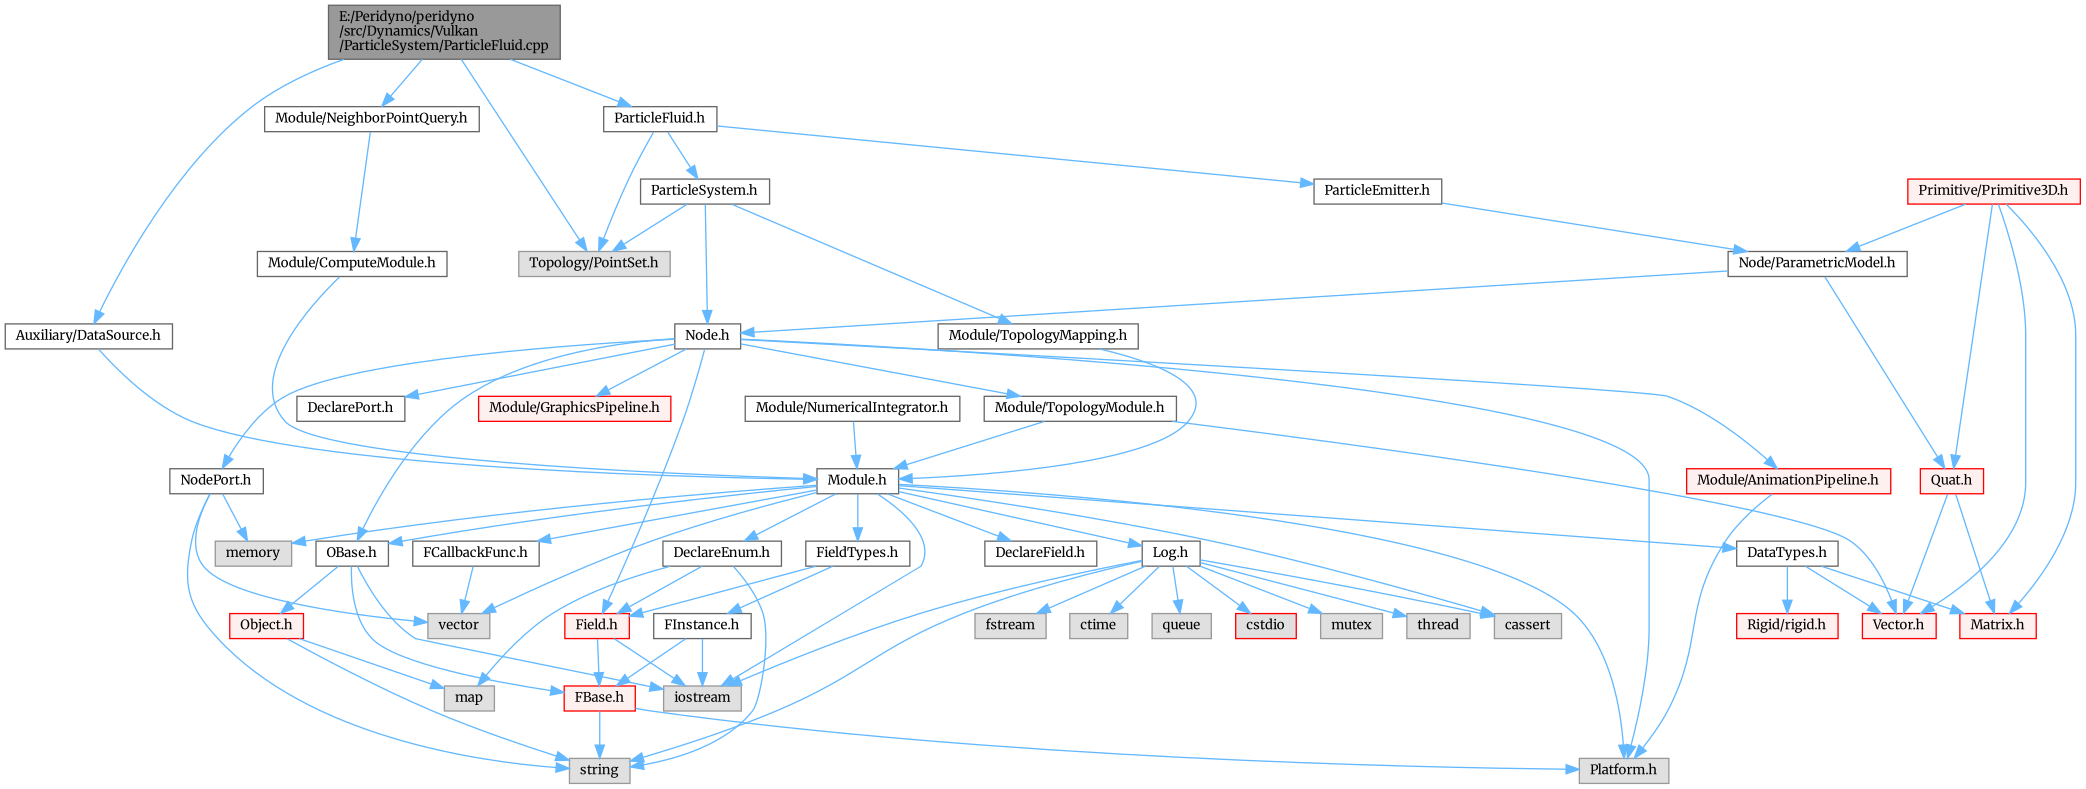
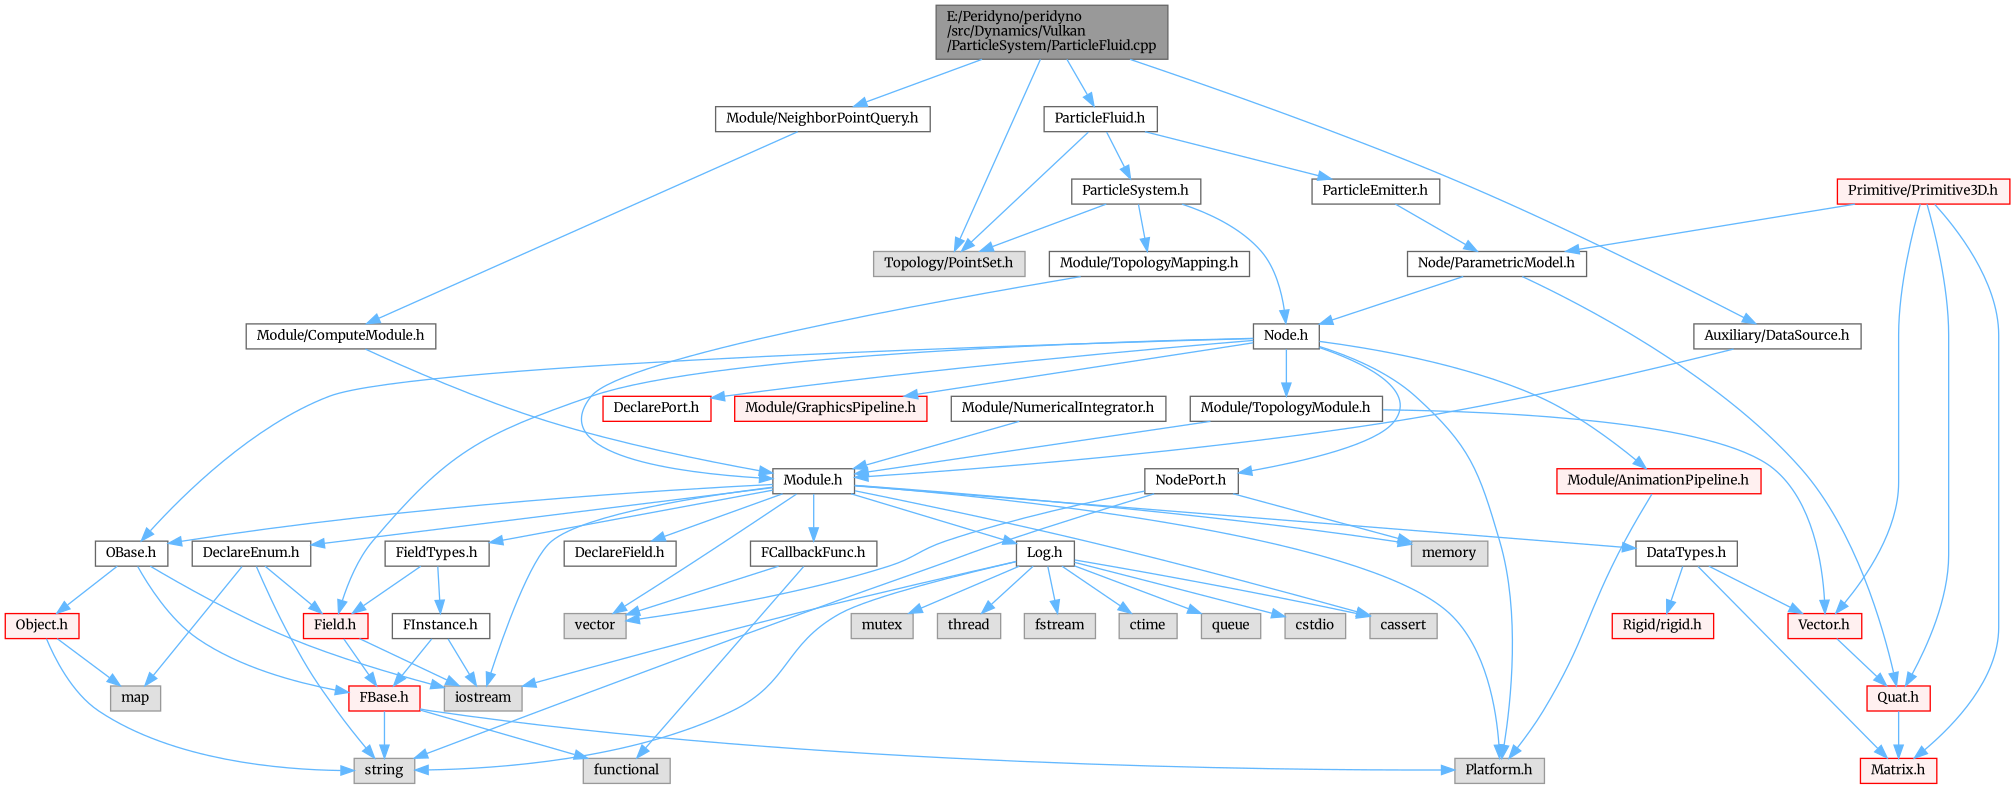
(351, 409) -> (657, 409)
(1928, 548) -> (1857, 658)
(1266, 626) -> (1315, 626)
none -> (627, 771)
